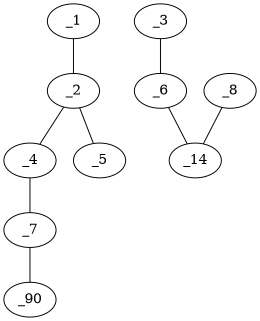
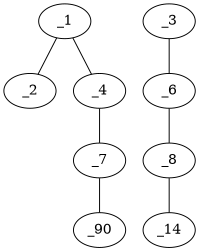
(52, 126) -> (82, 56)
(178, 126) -> (169, 126)
(100, 160) -> none
